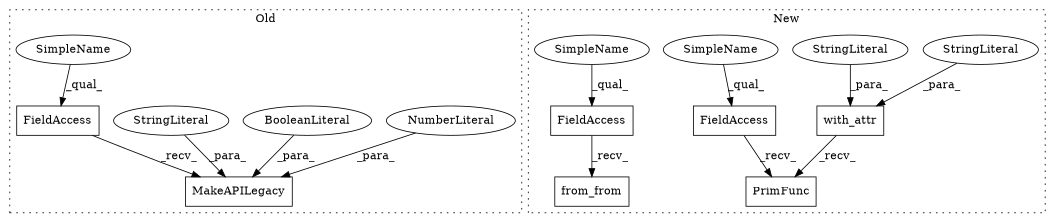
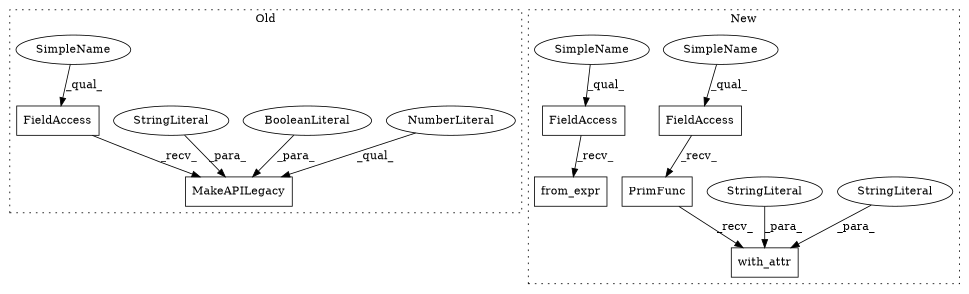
(819, 153) -> (708, 225)
(376, 156) -> (375, 156)
(592, 192) -> (571, 192)
